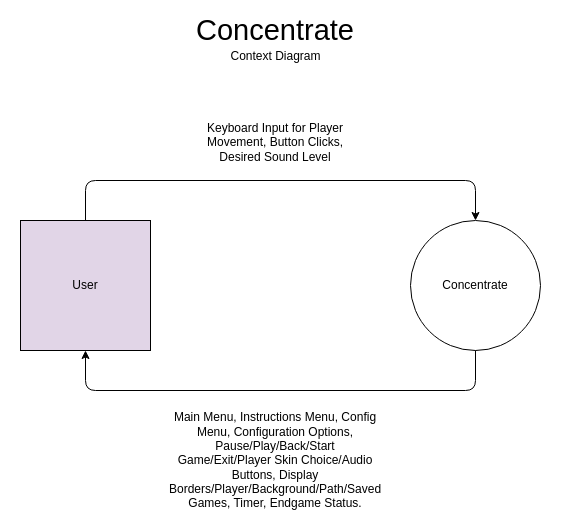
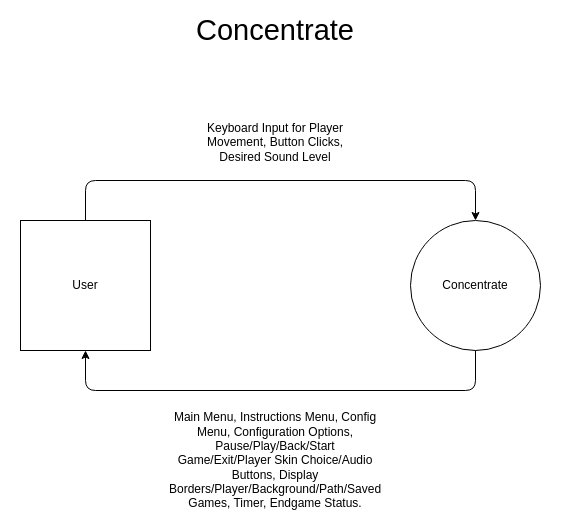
(276, 57) -> none
(86, 286) -> (86, 286)
